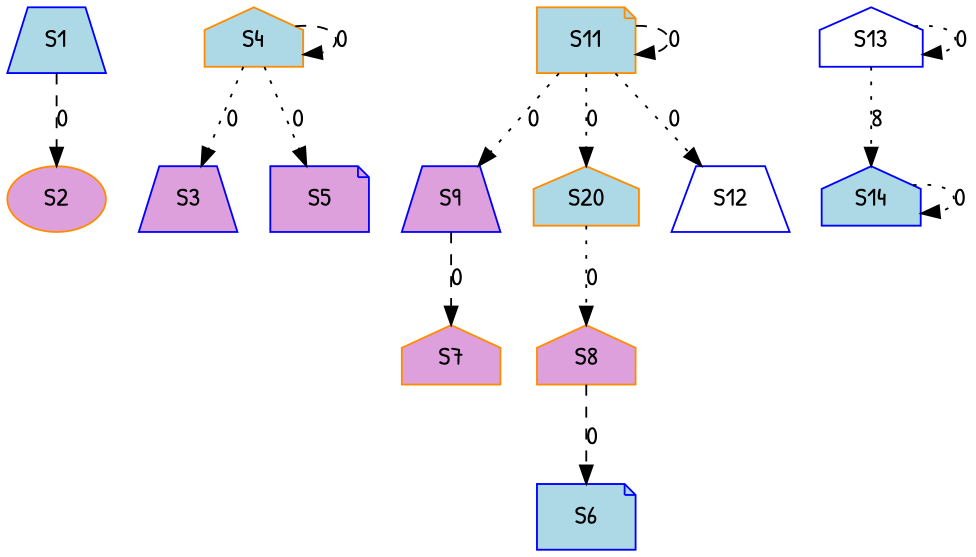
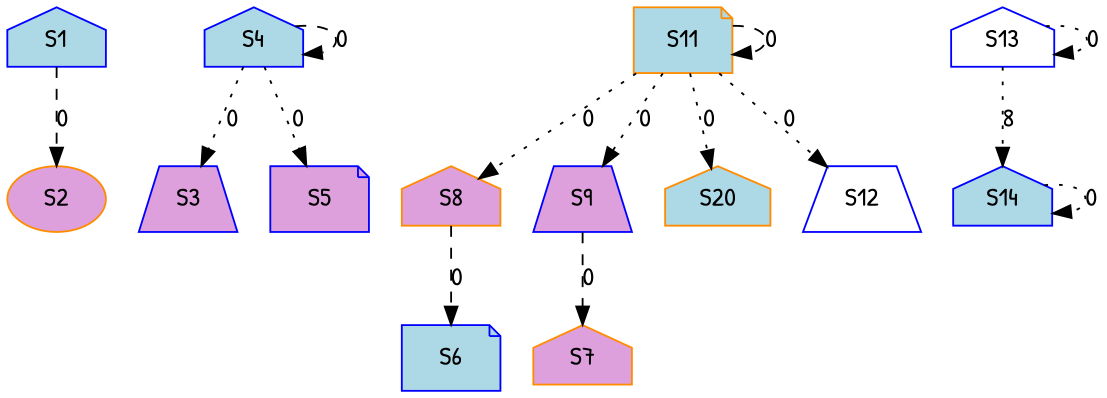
(57, 40) -> (57, 40)
(254, 40) -> (254, 40)
(586, 266) -> (565, 121)
